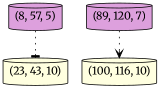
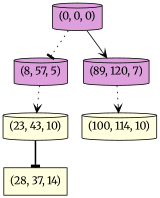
none -> (77, 17)
(35, 42) -> (38, 95)
(119, 72) -> (119, 127)
none -> (35, 181)
